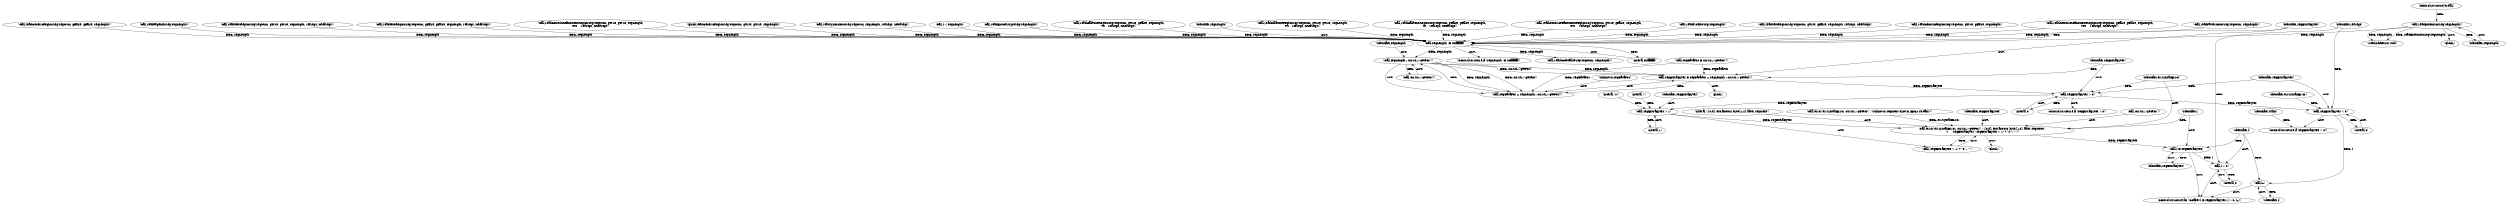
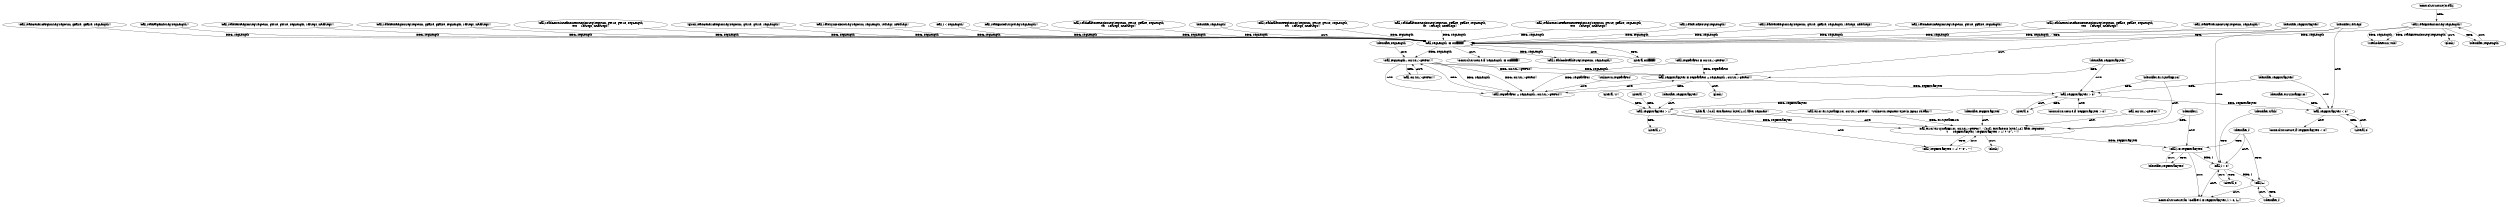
none -> (1907, 39)
(2338, 69) -> (2338, 69)
(2071, 102) -> (2079, 104)
(2281, 121) -> (2224, 129)
(1656, 122) -> none
(2336, 175) -> (2240, 175)
